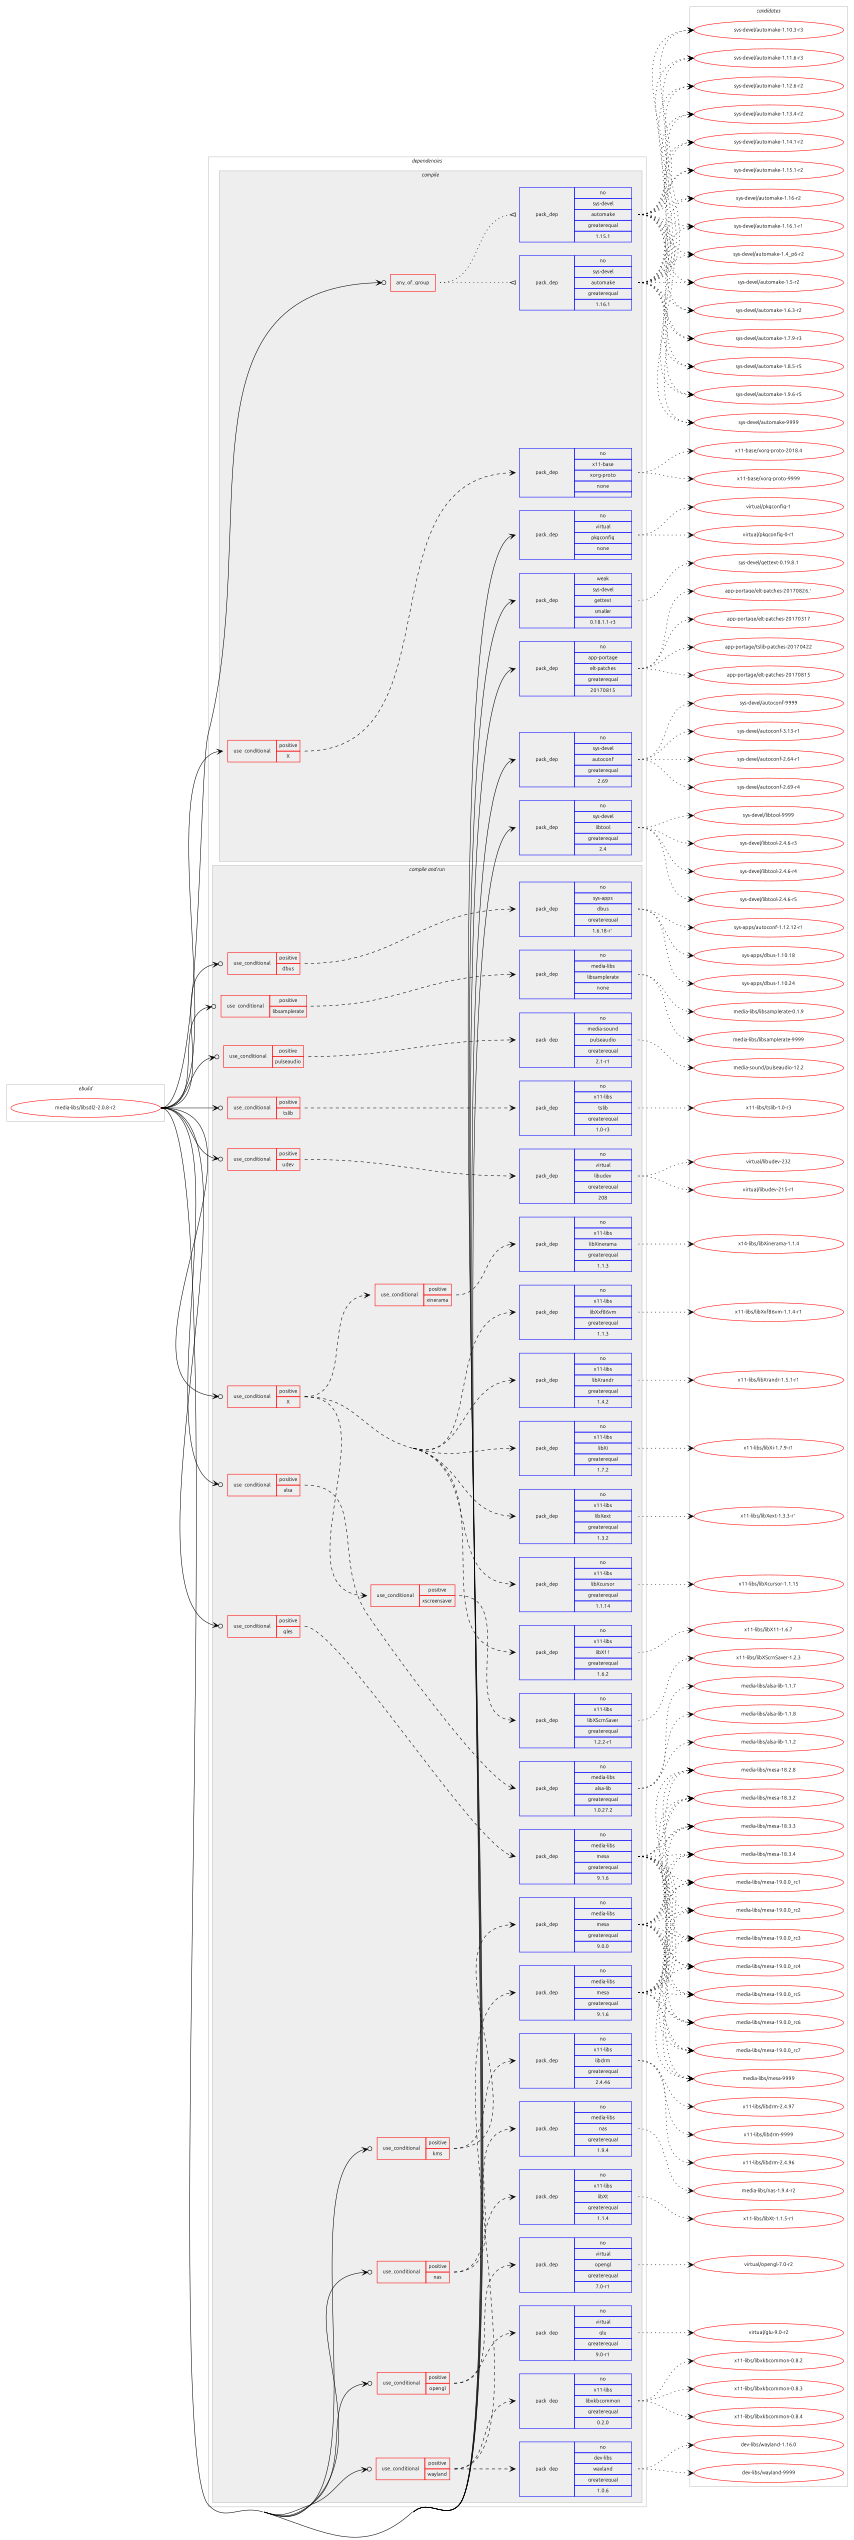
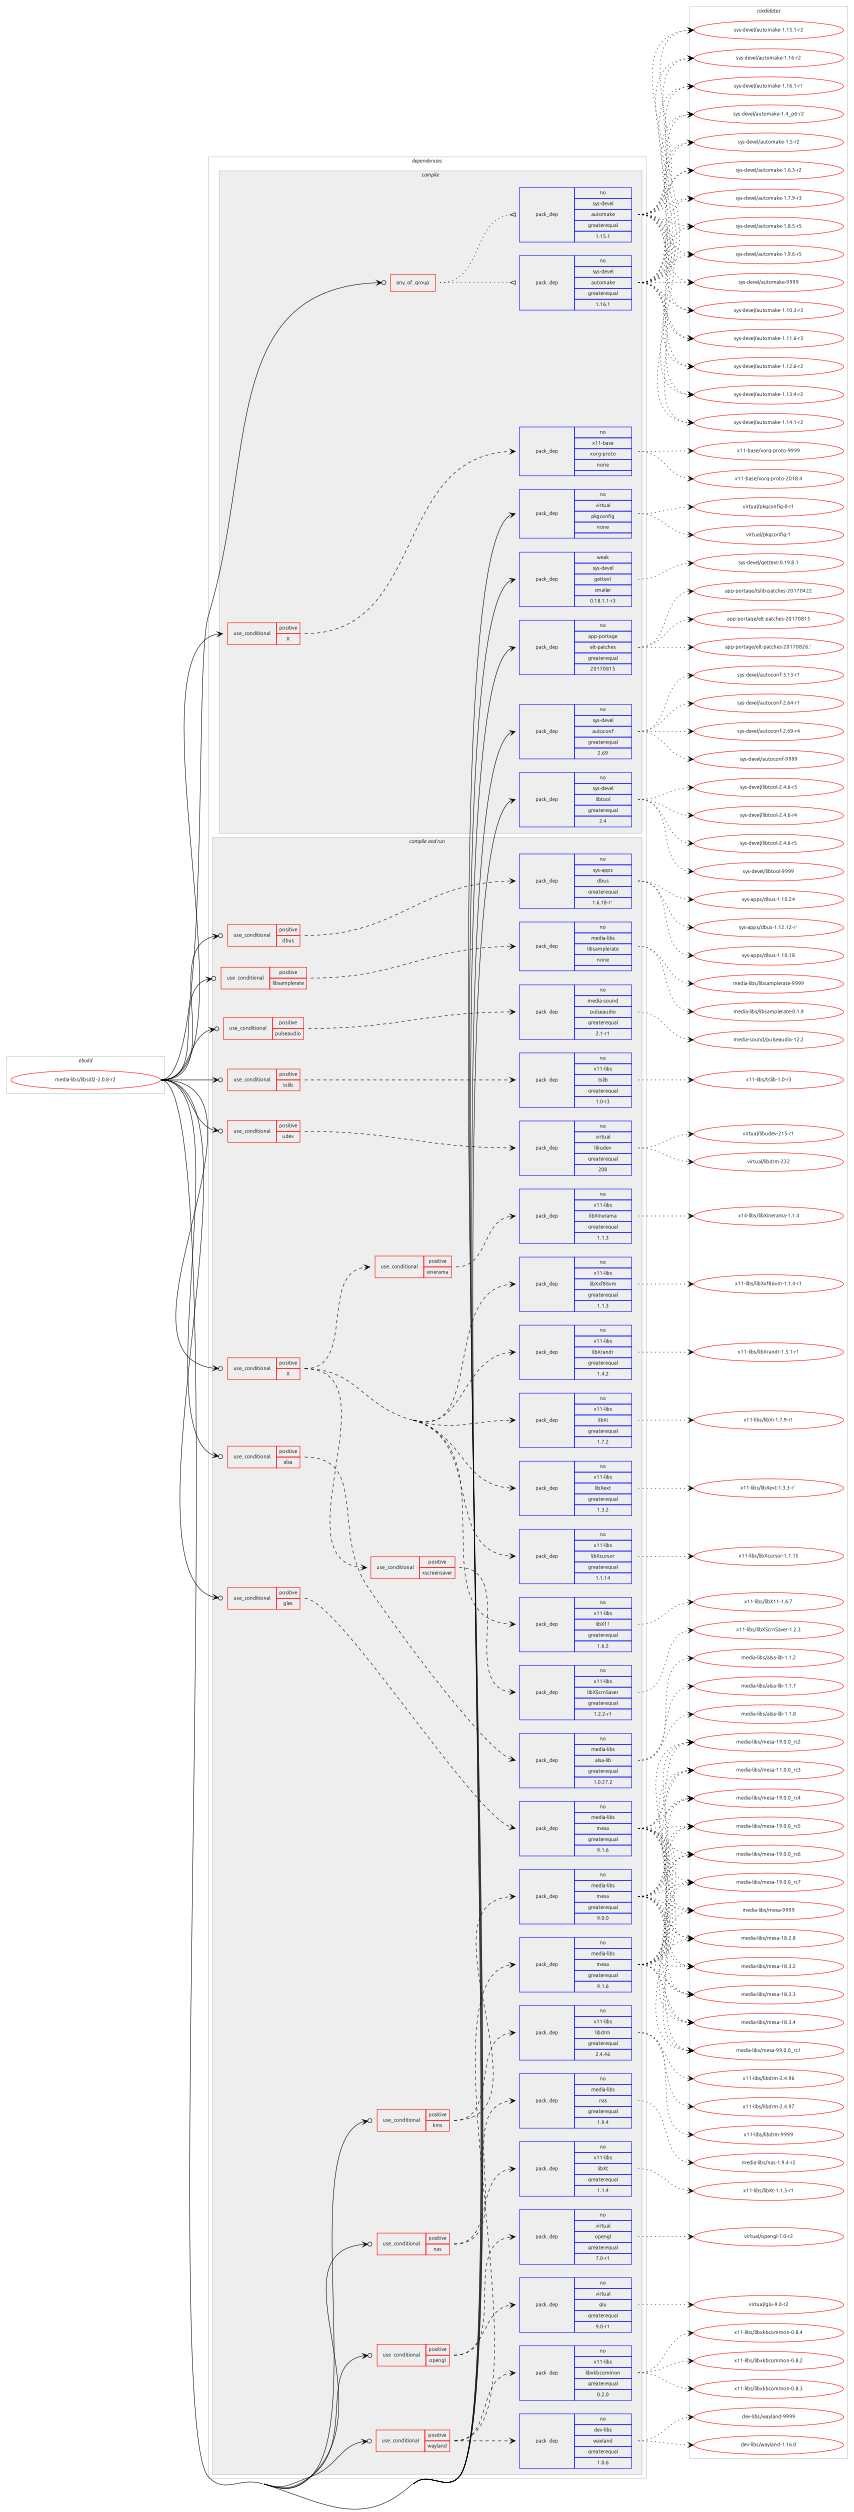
(769, 619) -> none
(769, 928) -> (769, 928)
(769, 1162) -> (769, 1162)
(769, 1882) -> (769, 2051)
(769, 1939) -> (769, 1770)
